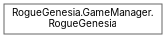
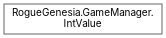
(83, 19) -> (83, 19)
